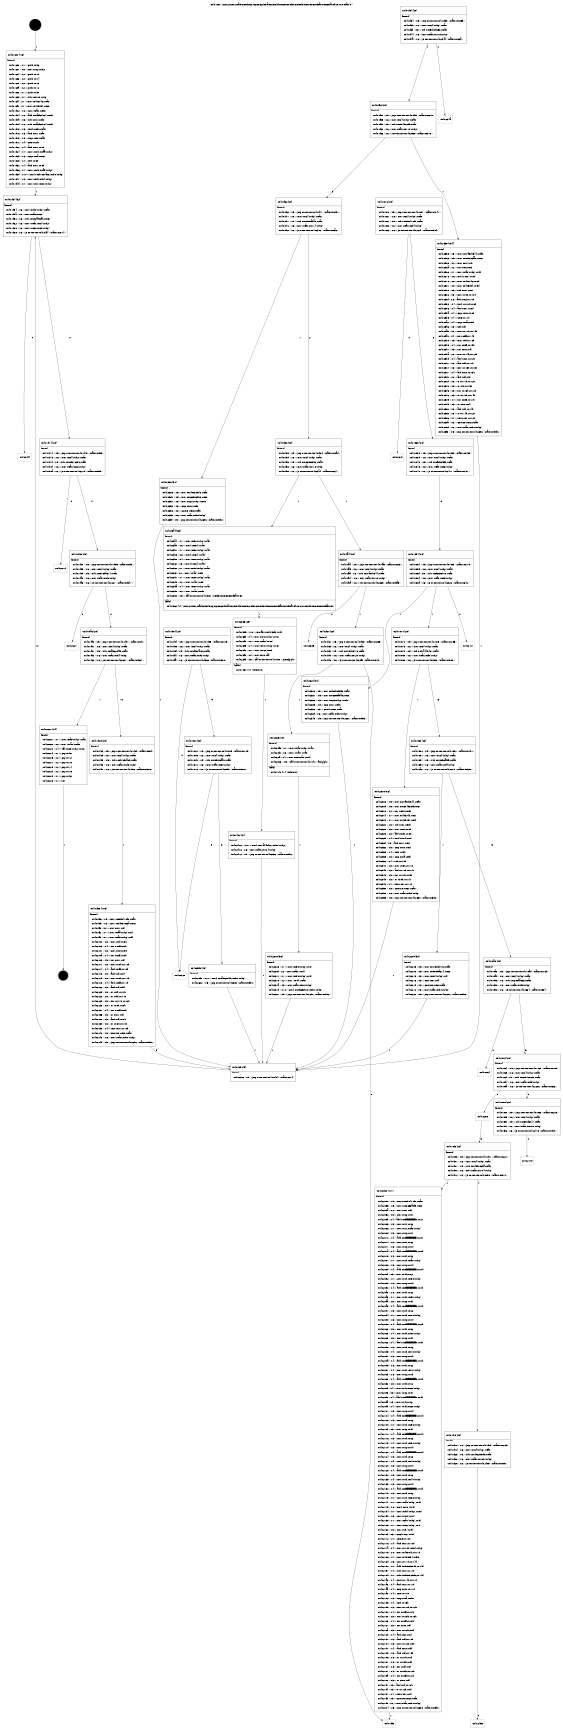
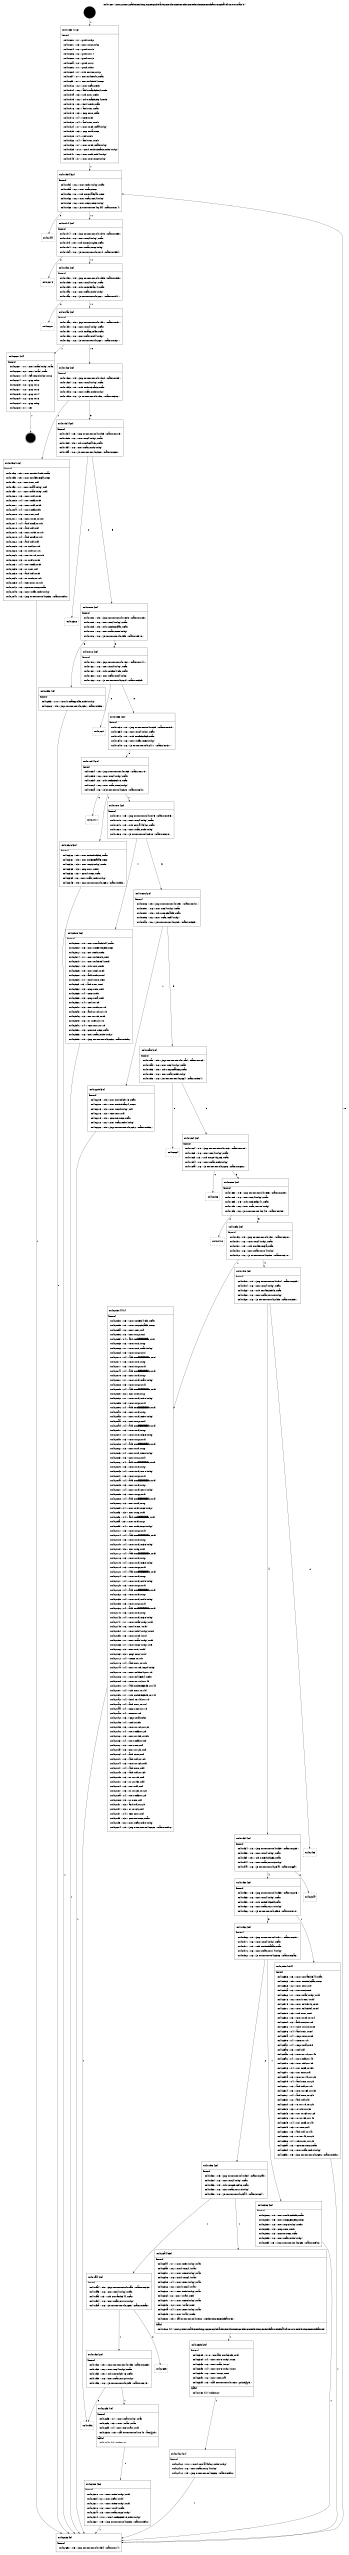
none -> (90, 409)
(193, 871) -> (114, 643)
(156, 1050) -> (37, 1241)
(481, 1131) -> (257, 1218)
none -> (268, 1568)
